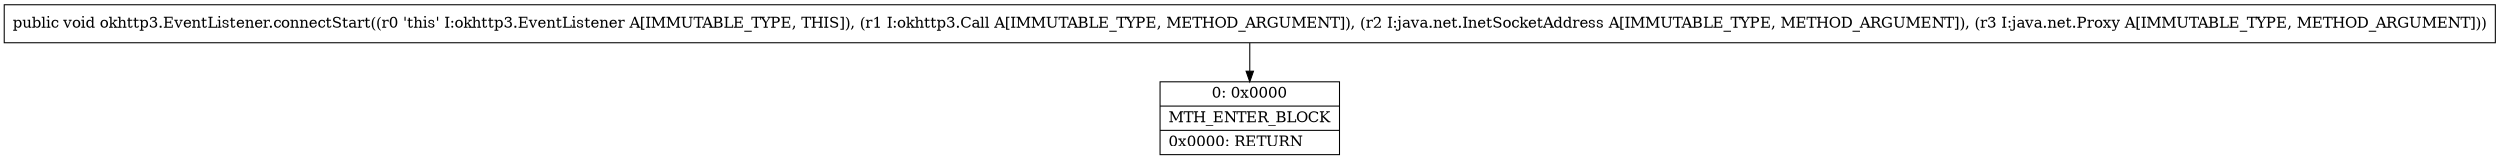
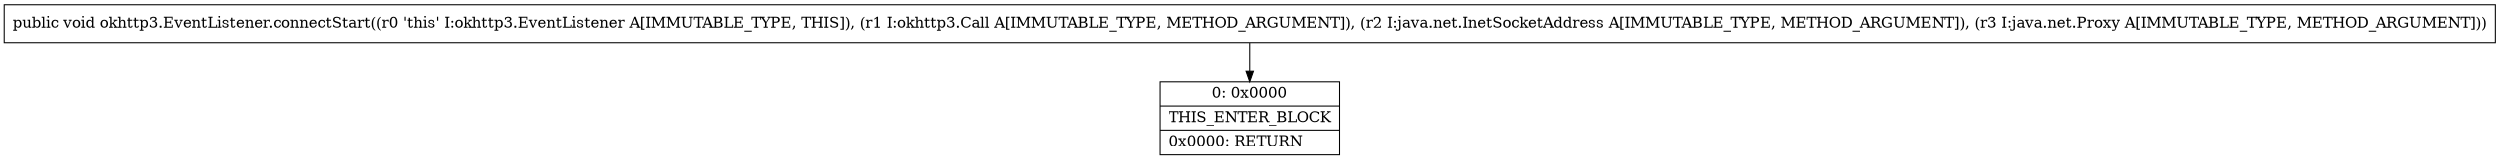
(1250, 118) -> (1250, 118)
